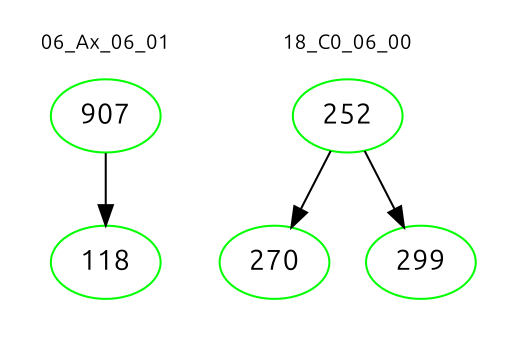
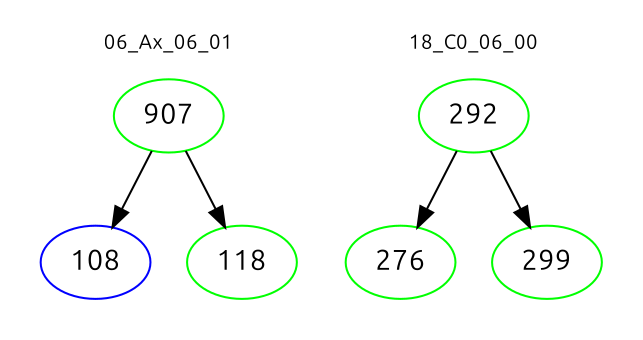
(348, 116) -> (474, 116)
none -> (96, 262)
(274, 262) -> (401, 262)
